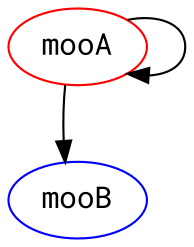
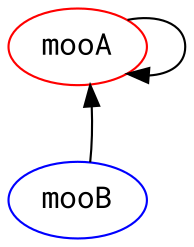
(63, 113) -> (92, 135)
